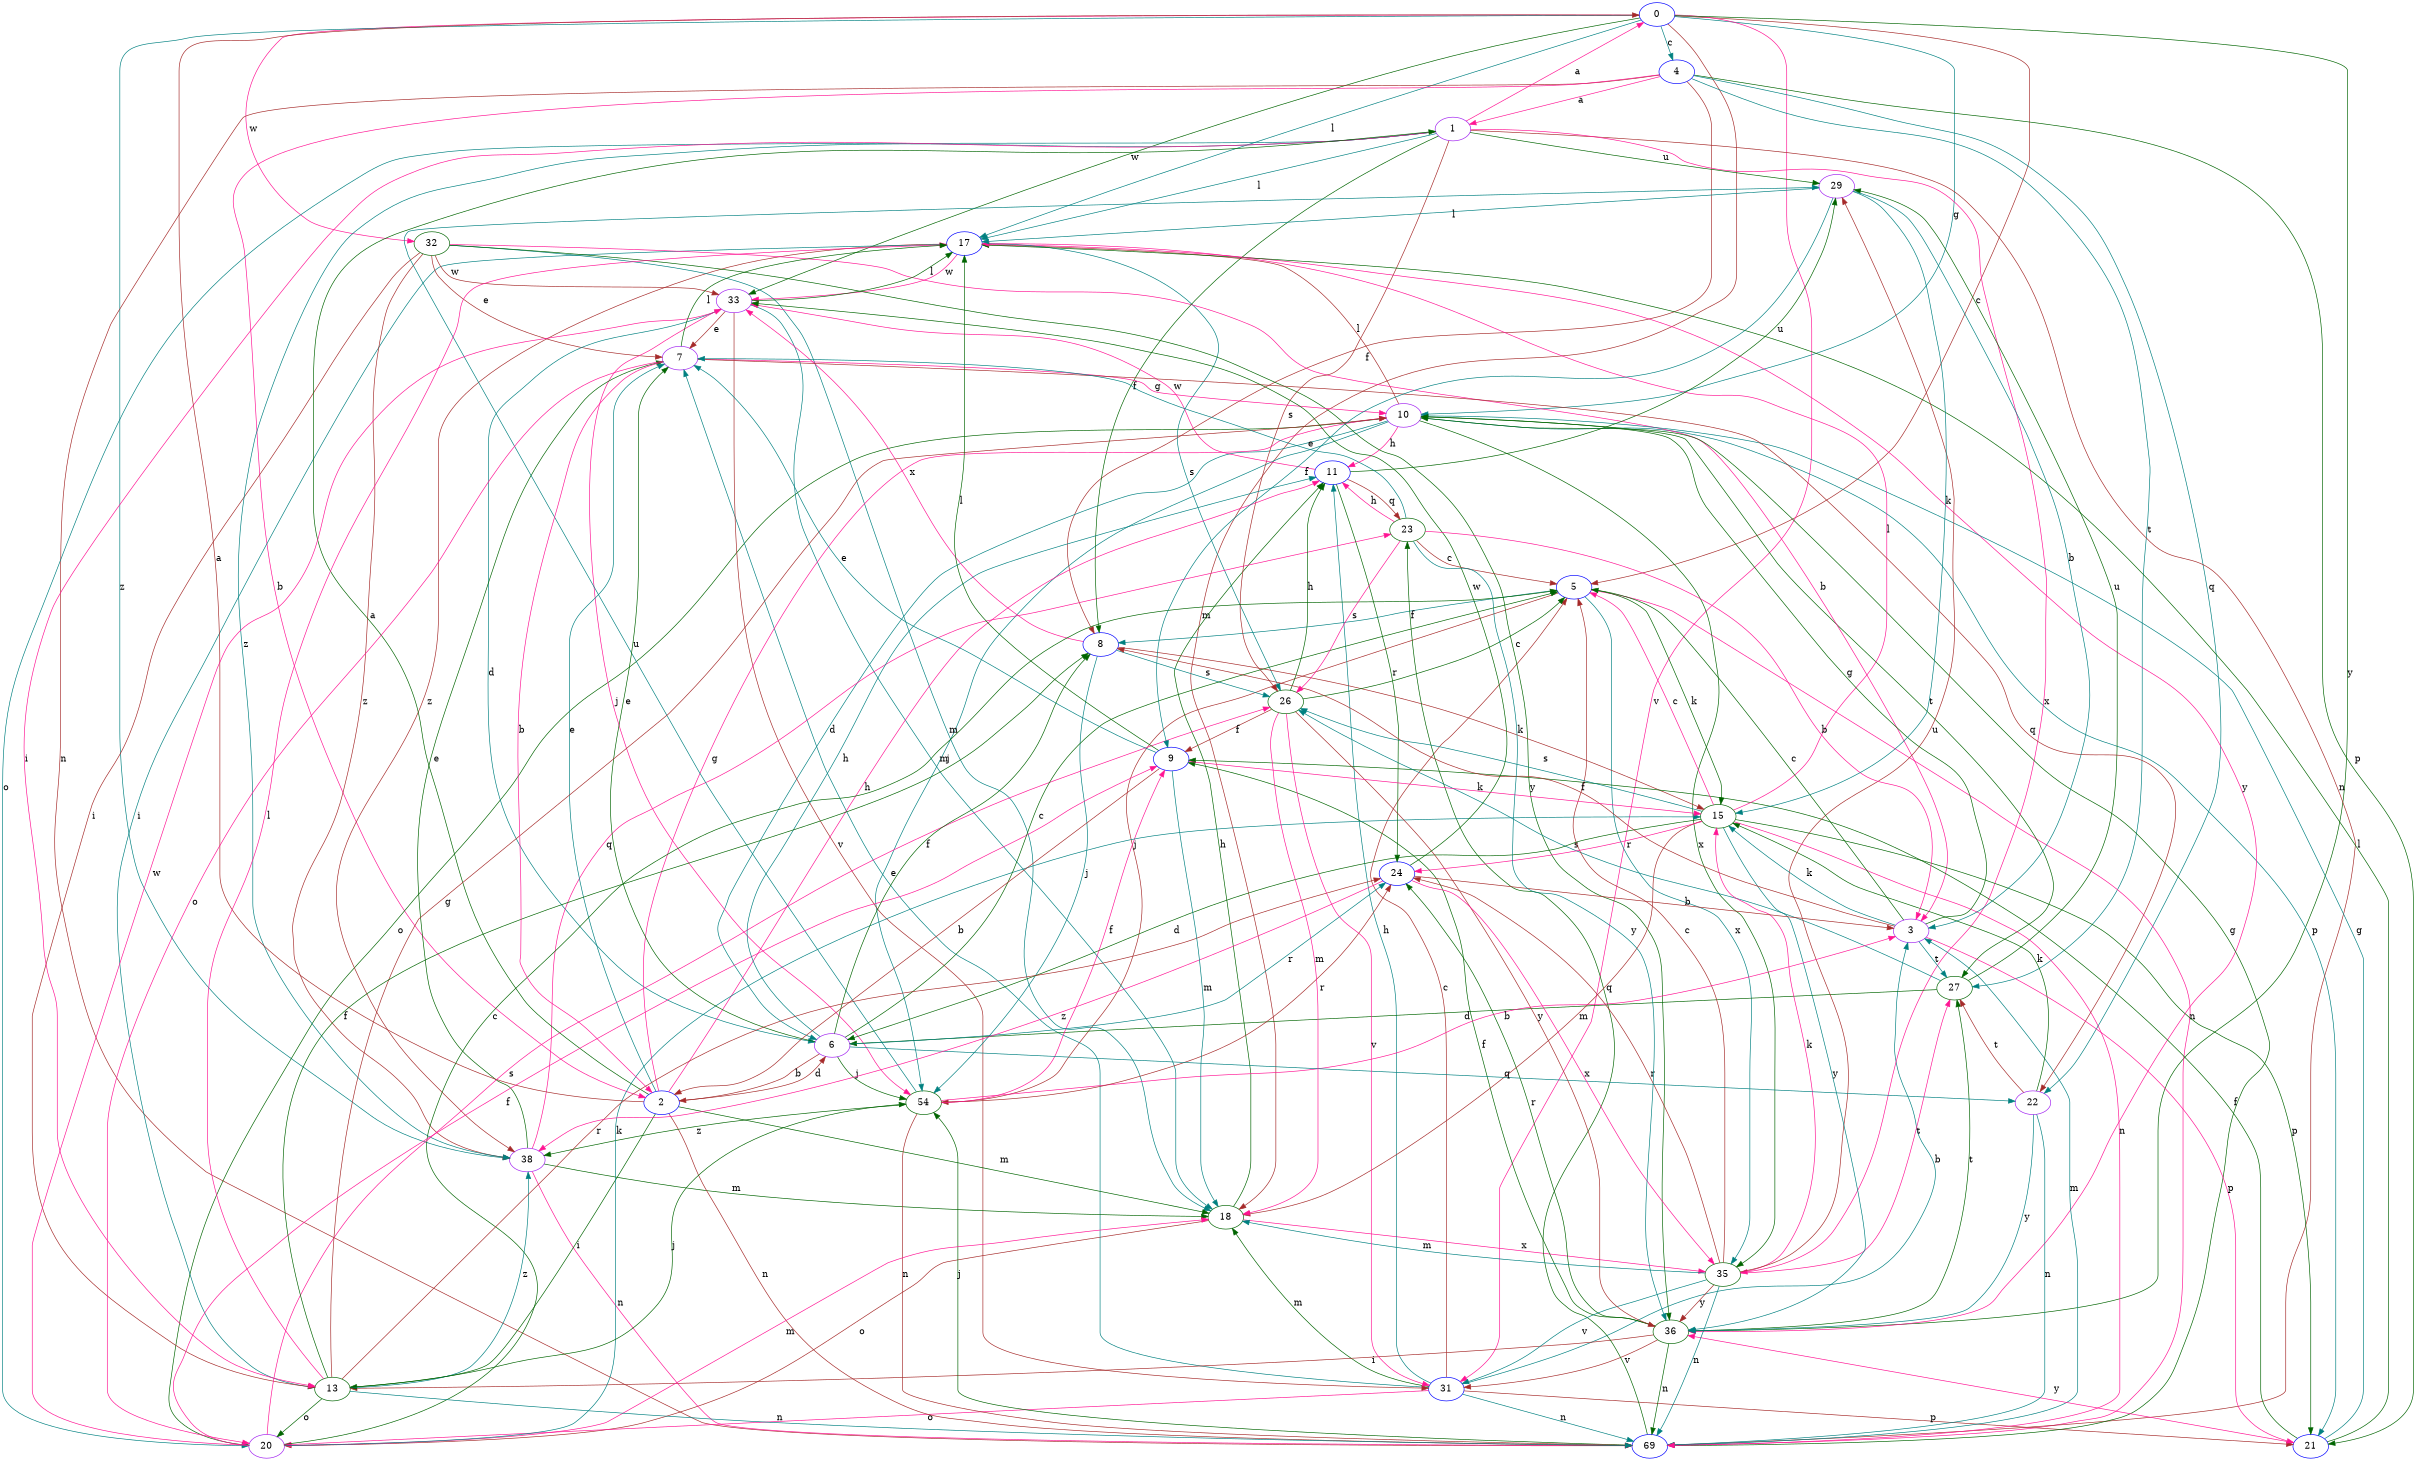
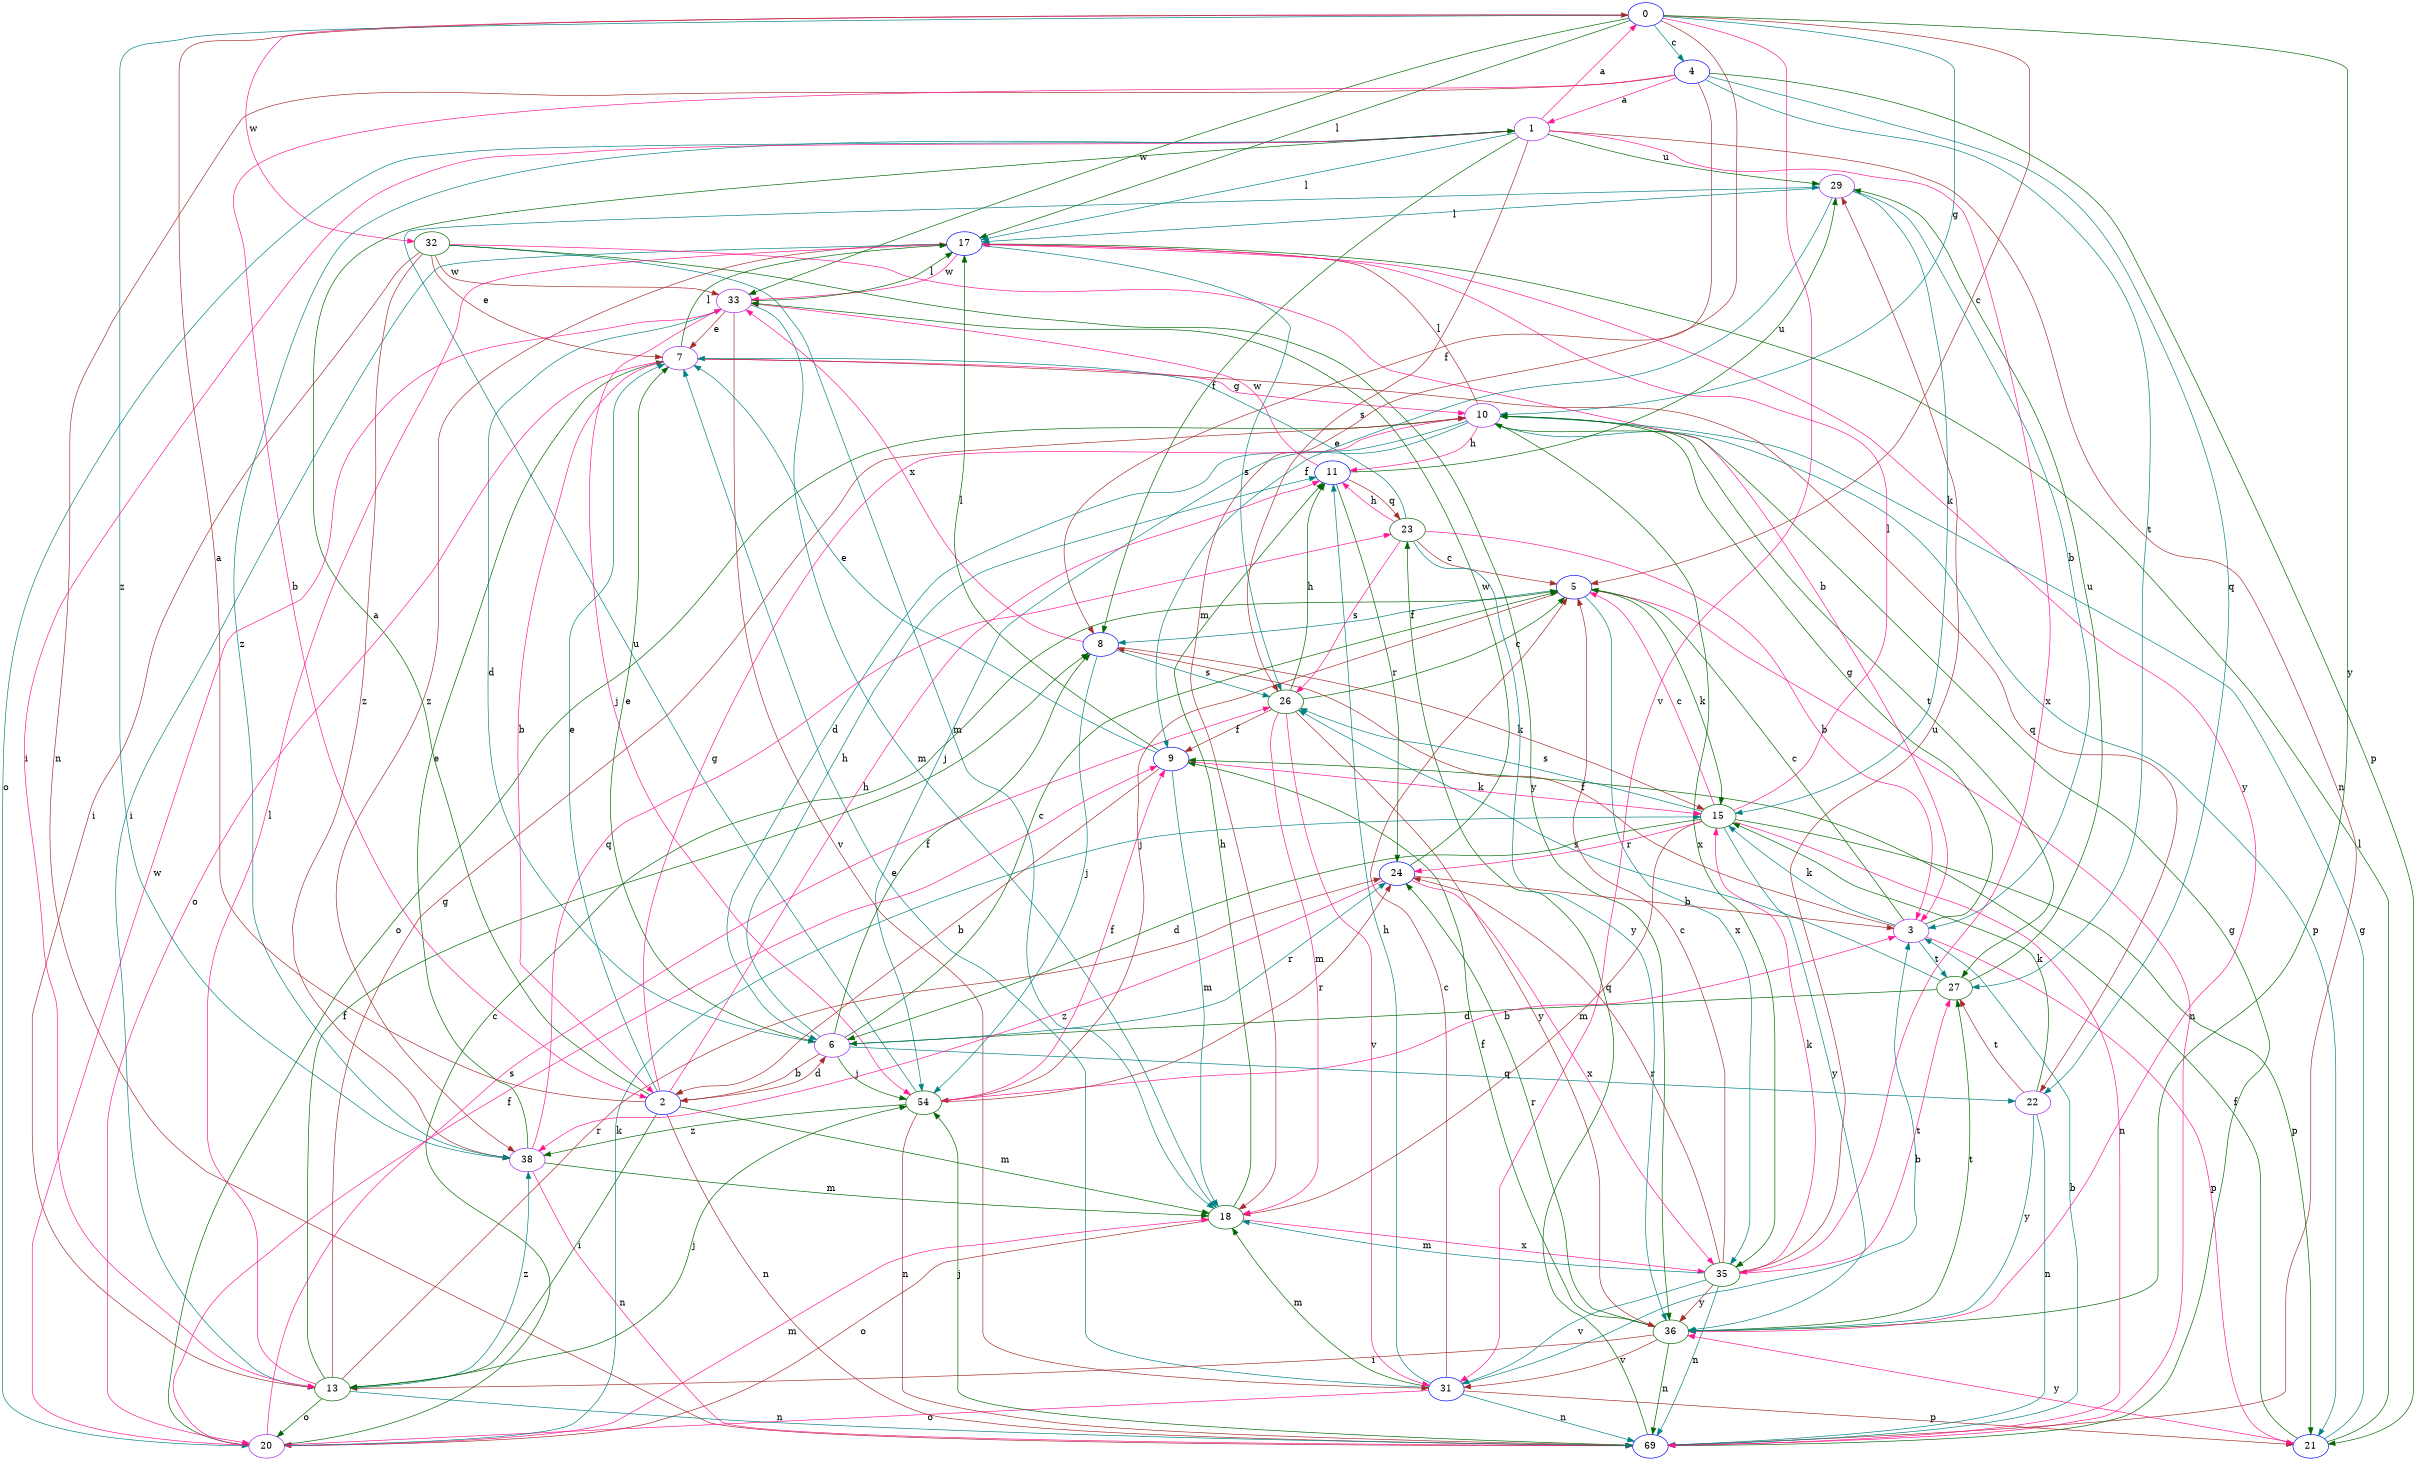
(1312, 124) -> (1308, 128)
(2074, 1189) -> (2073, 1189)
